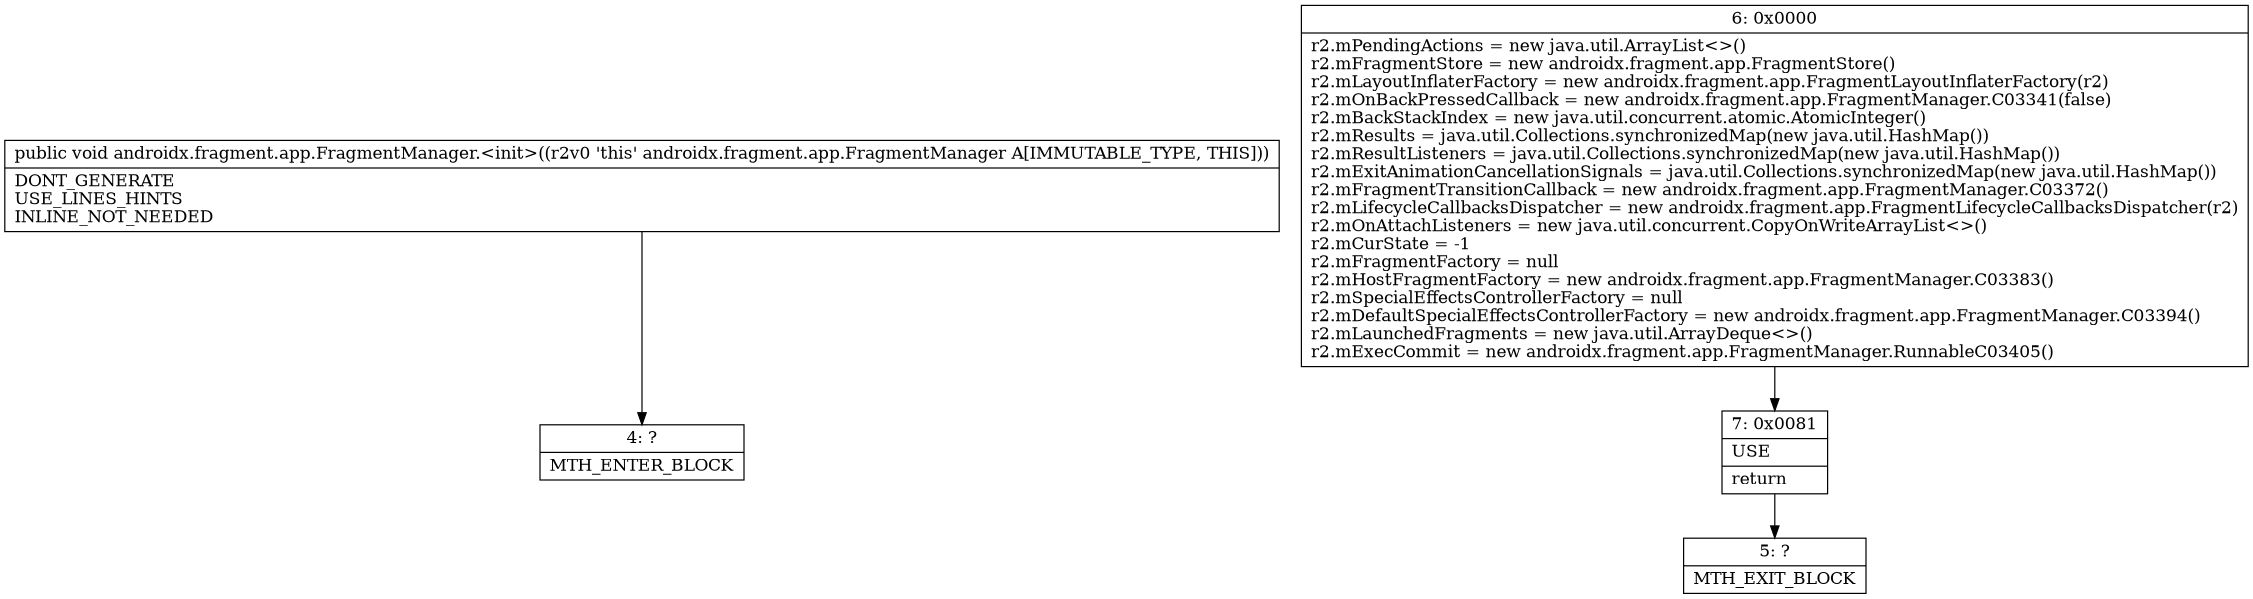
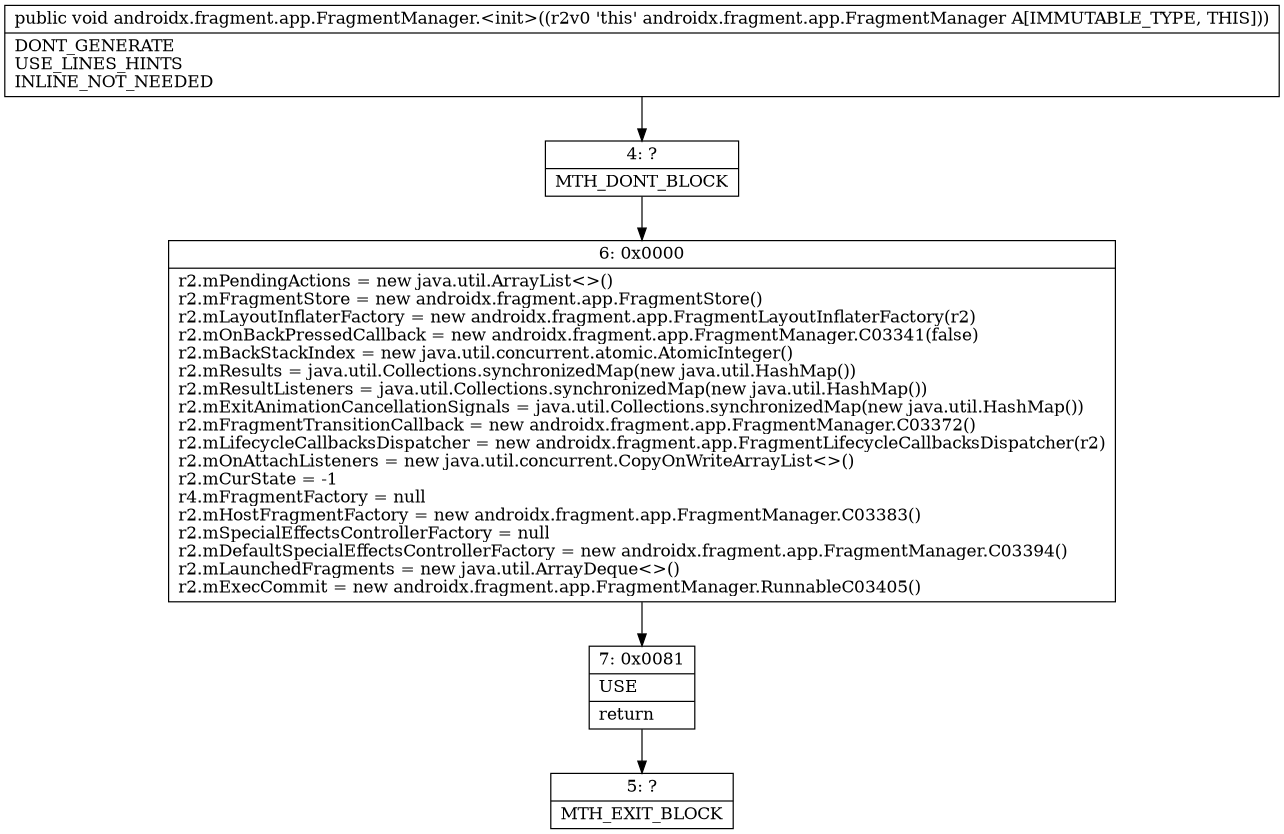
none -> (642, 212)
(1435, 262) -> (302, 497)
(642, 466) -> (642, 182)
